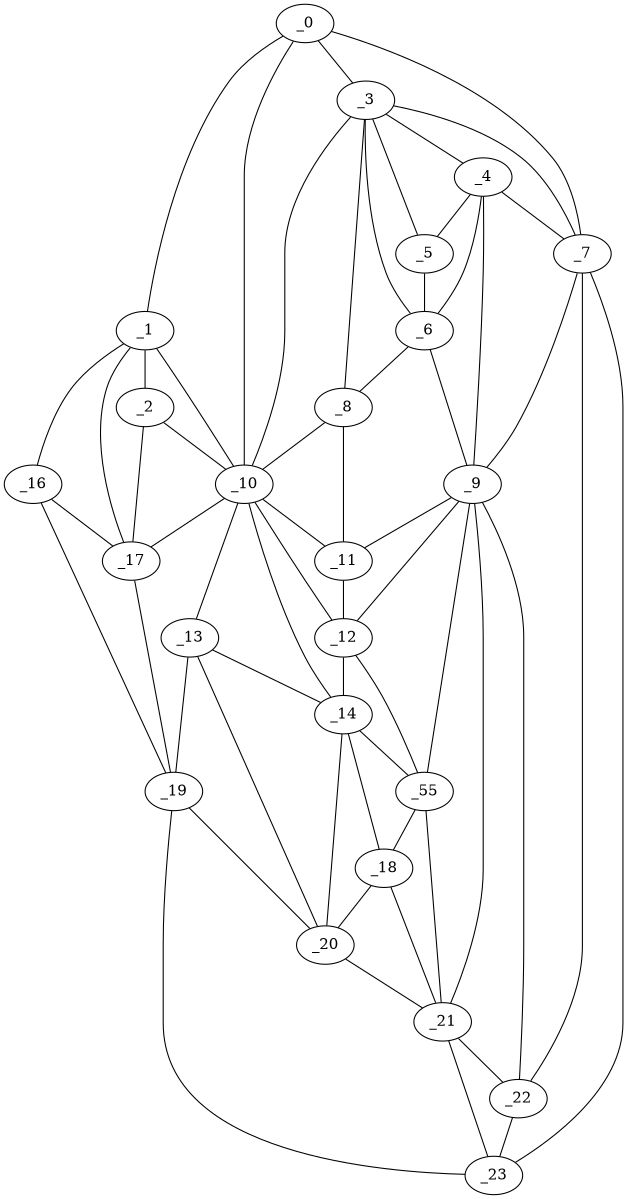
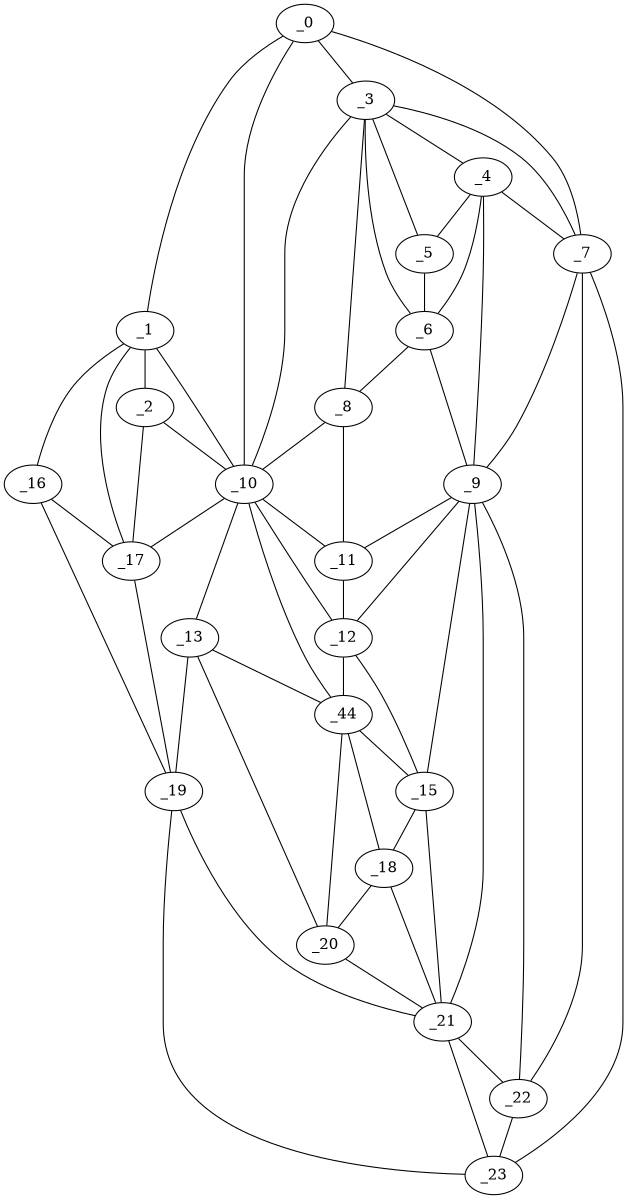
(343, 715) -> (343, 715)
(425, 791) -> (425, 791)
(250, 868) -> (268, 948)
